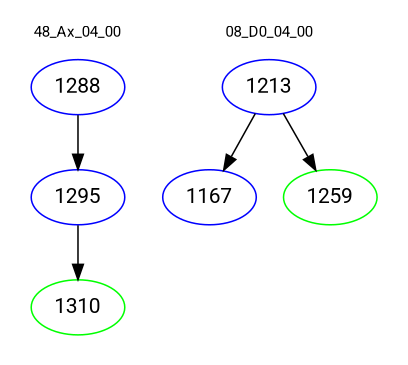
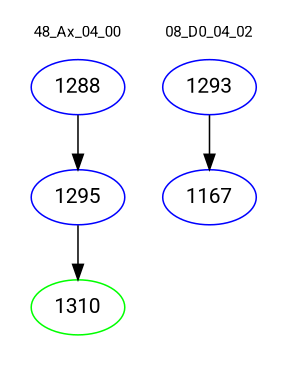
(270, 33) -> (209, 33)
(269, 87) -> (209, 87)
(330, 197) -> none
